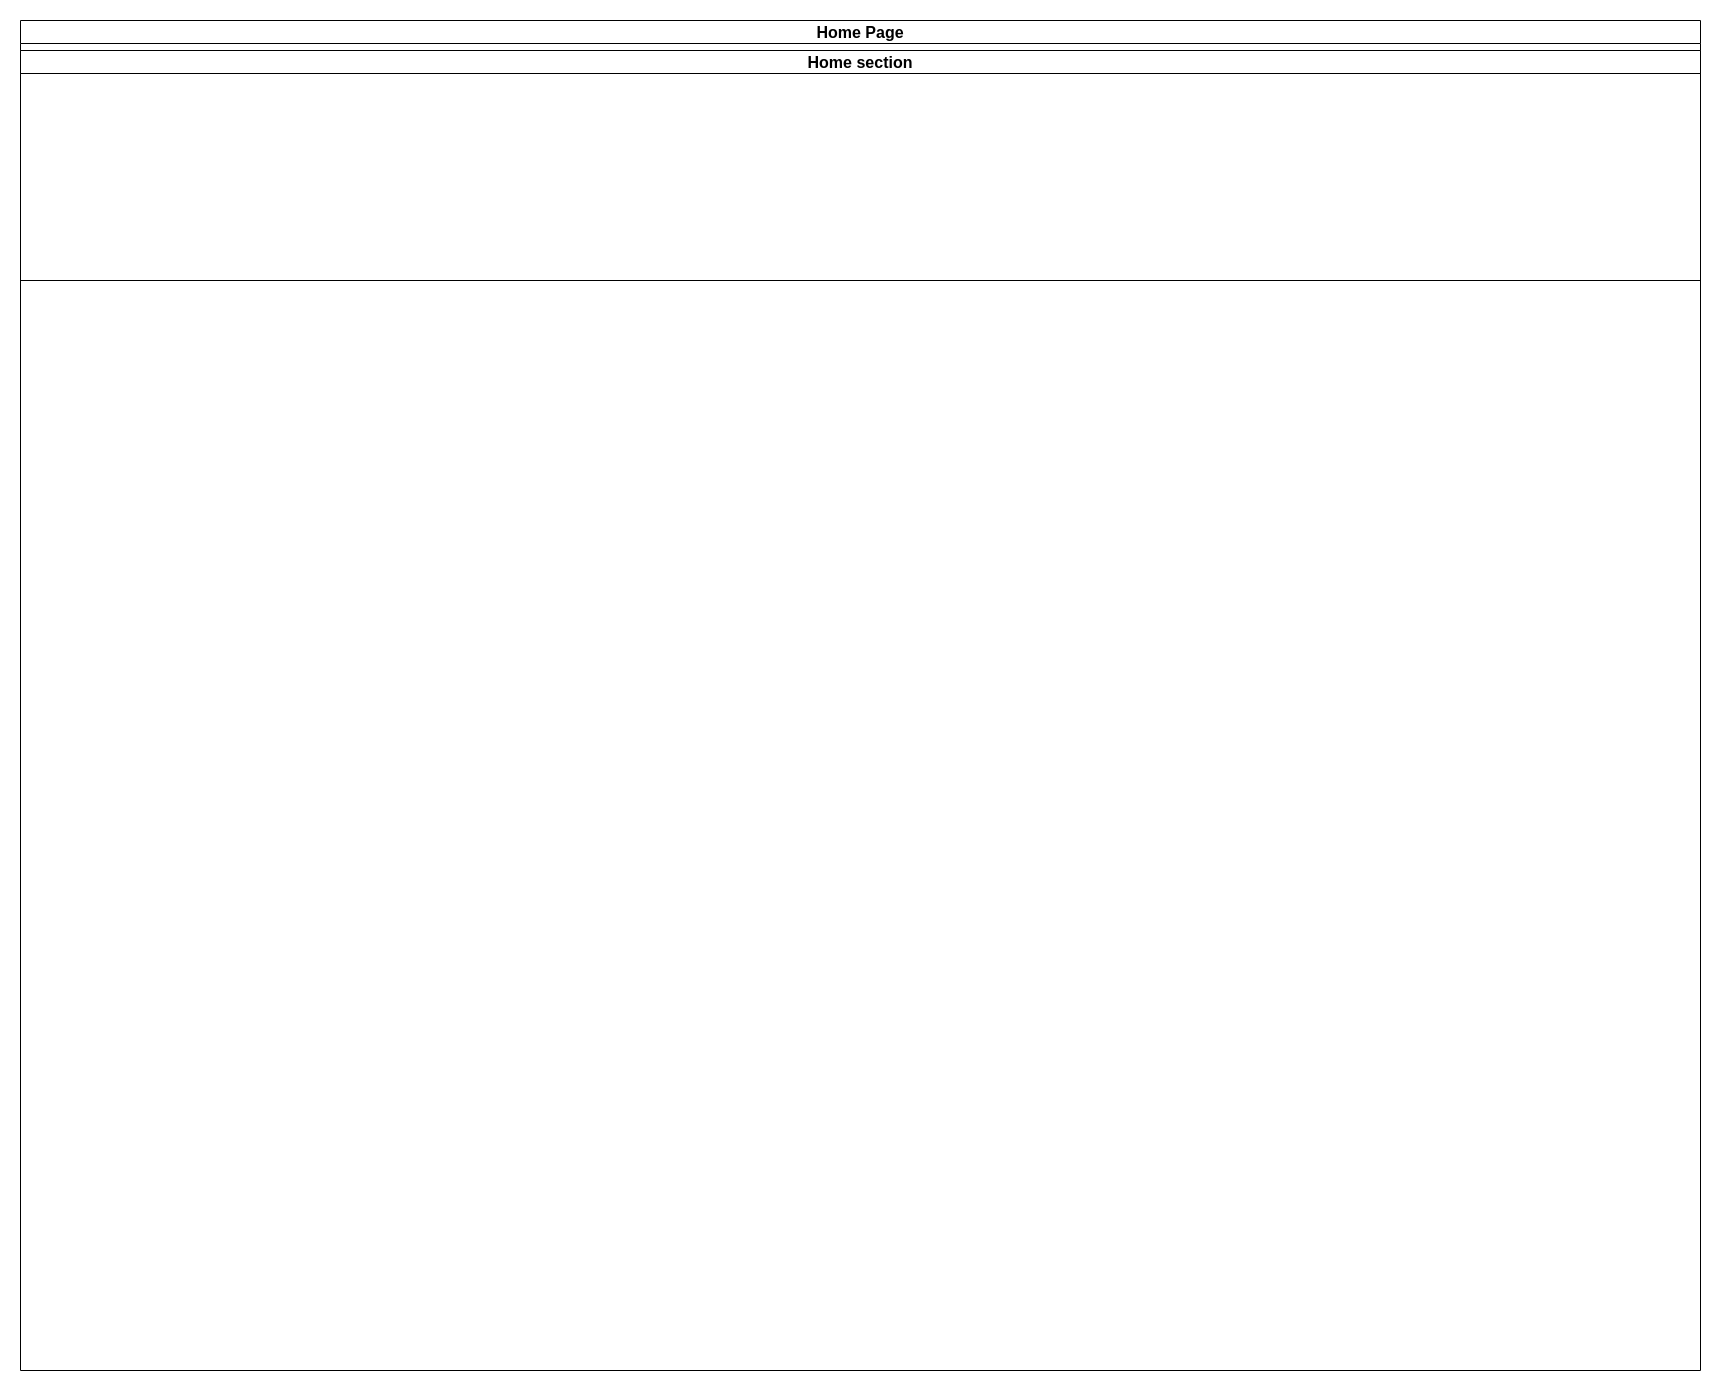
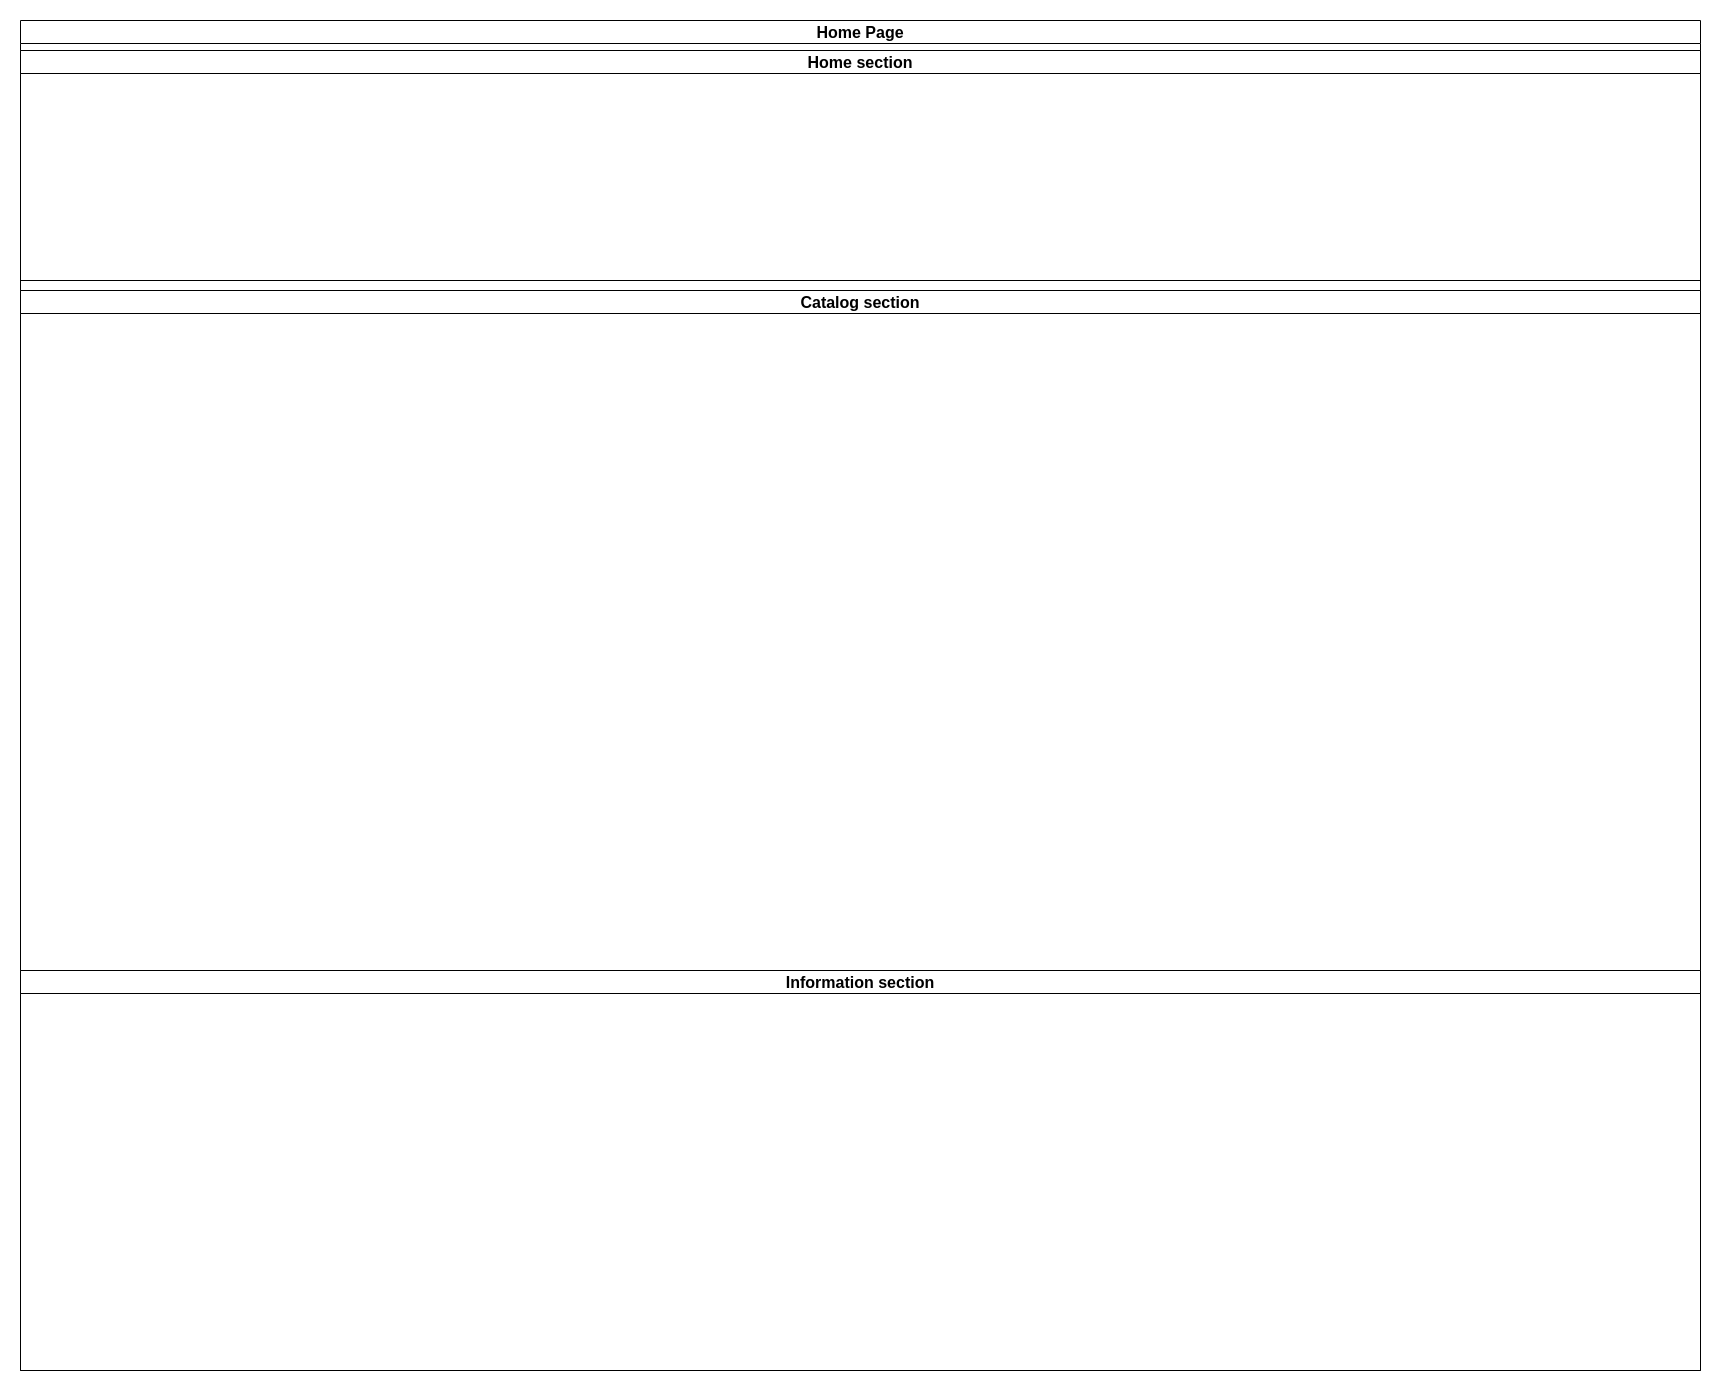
none -> (861, 631)
none -> (861, 1171)
